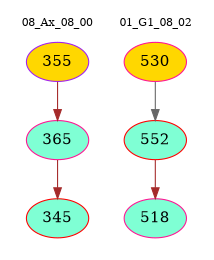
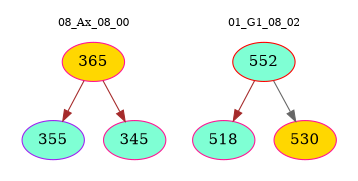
(58, 62) -> (53, 140)
(58, 96) -> (76, 96)
(155, 96) -> (282, 96)
(58, 140) -> (93, 62)
(58, 218) -> (135, 140)
